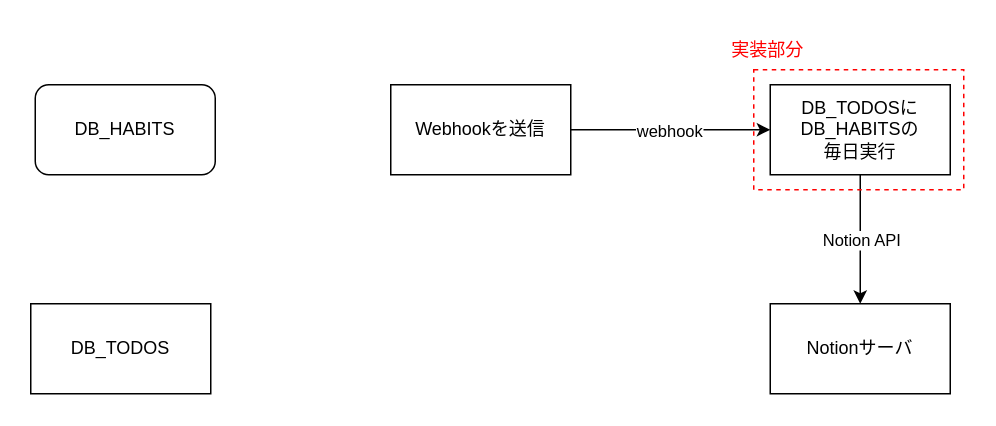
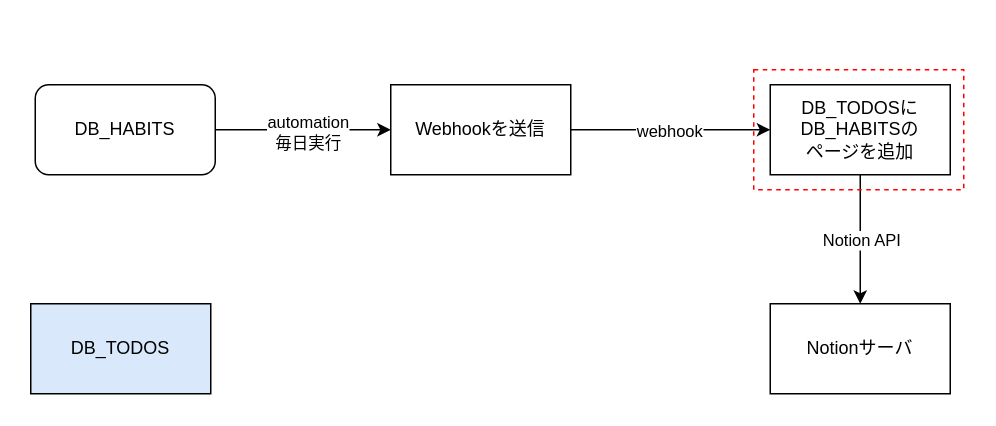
(767, 50) -> none
none -> (241, 130)
(860, 130) -> (860, 130)
(121, 349) -> (121, 349)
